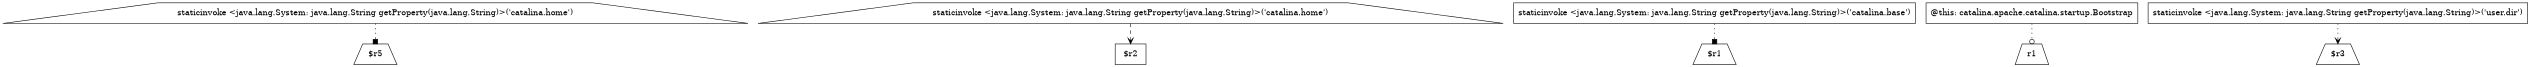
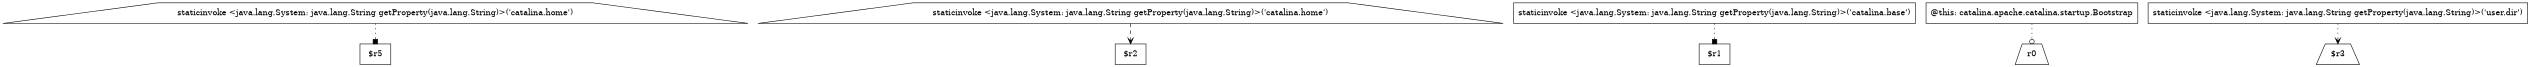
(375, 54) -> (375, 54)
(1715, 54) -> (1715, 54)
(2032, 54) -> (2032, 54)
